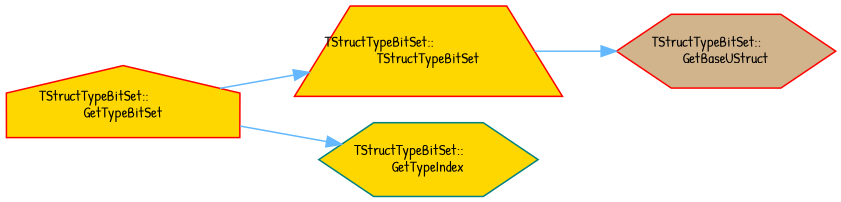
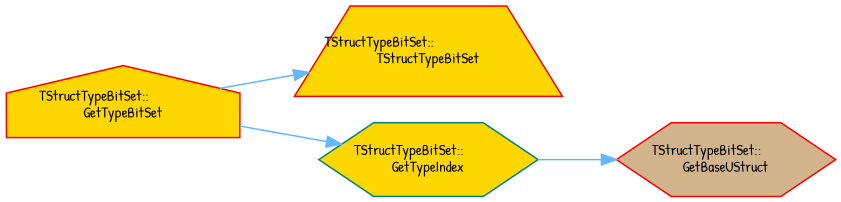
(568, 51) -> (570, 160)
